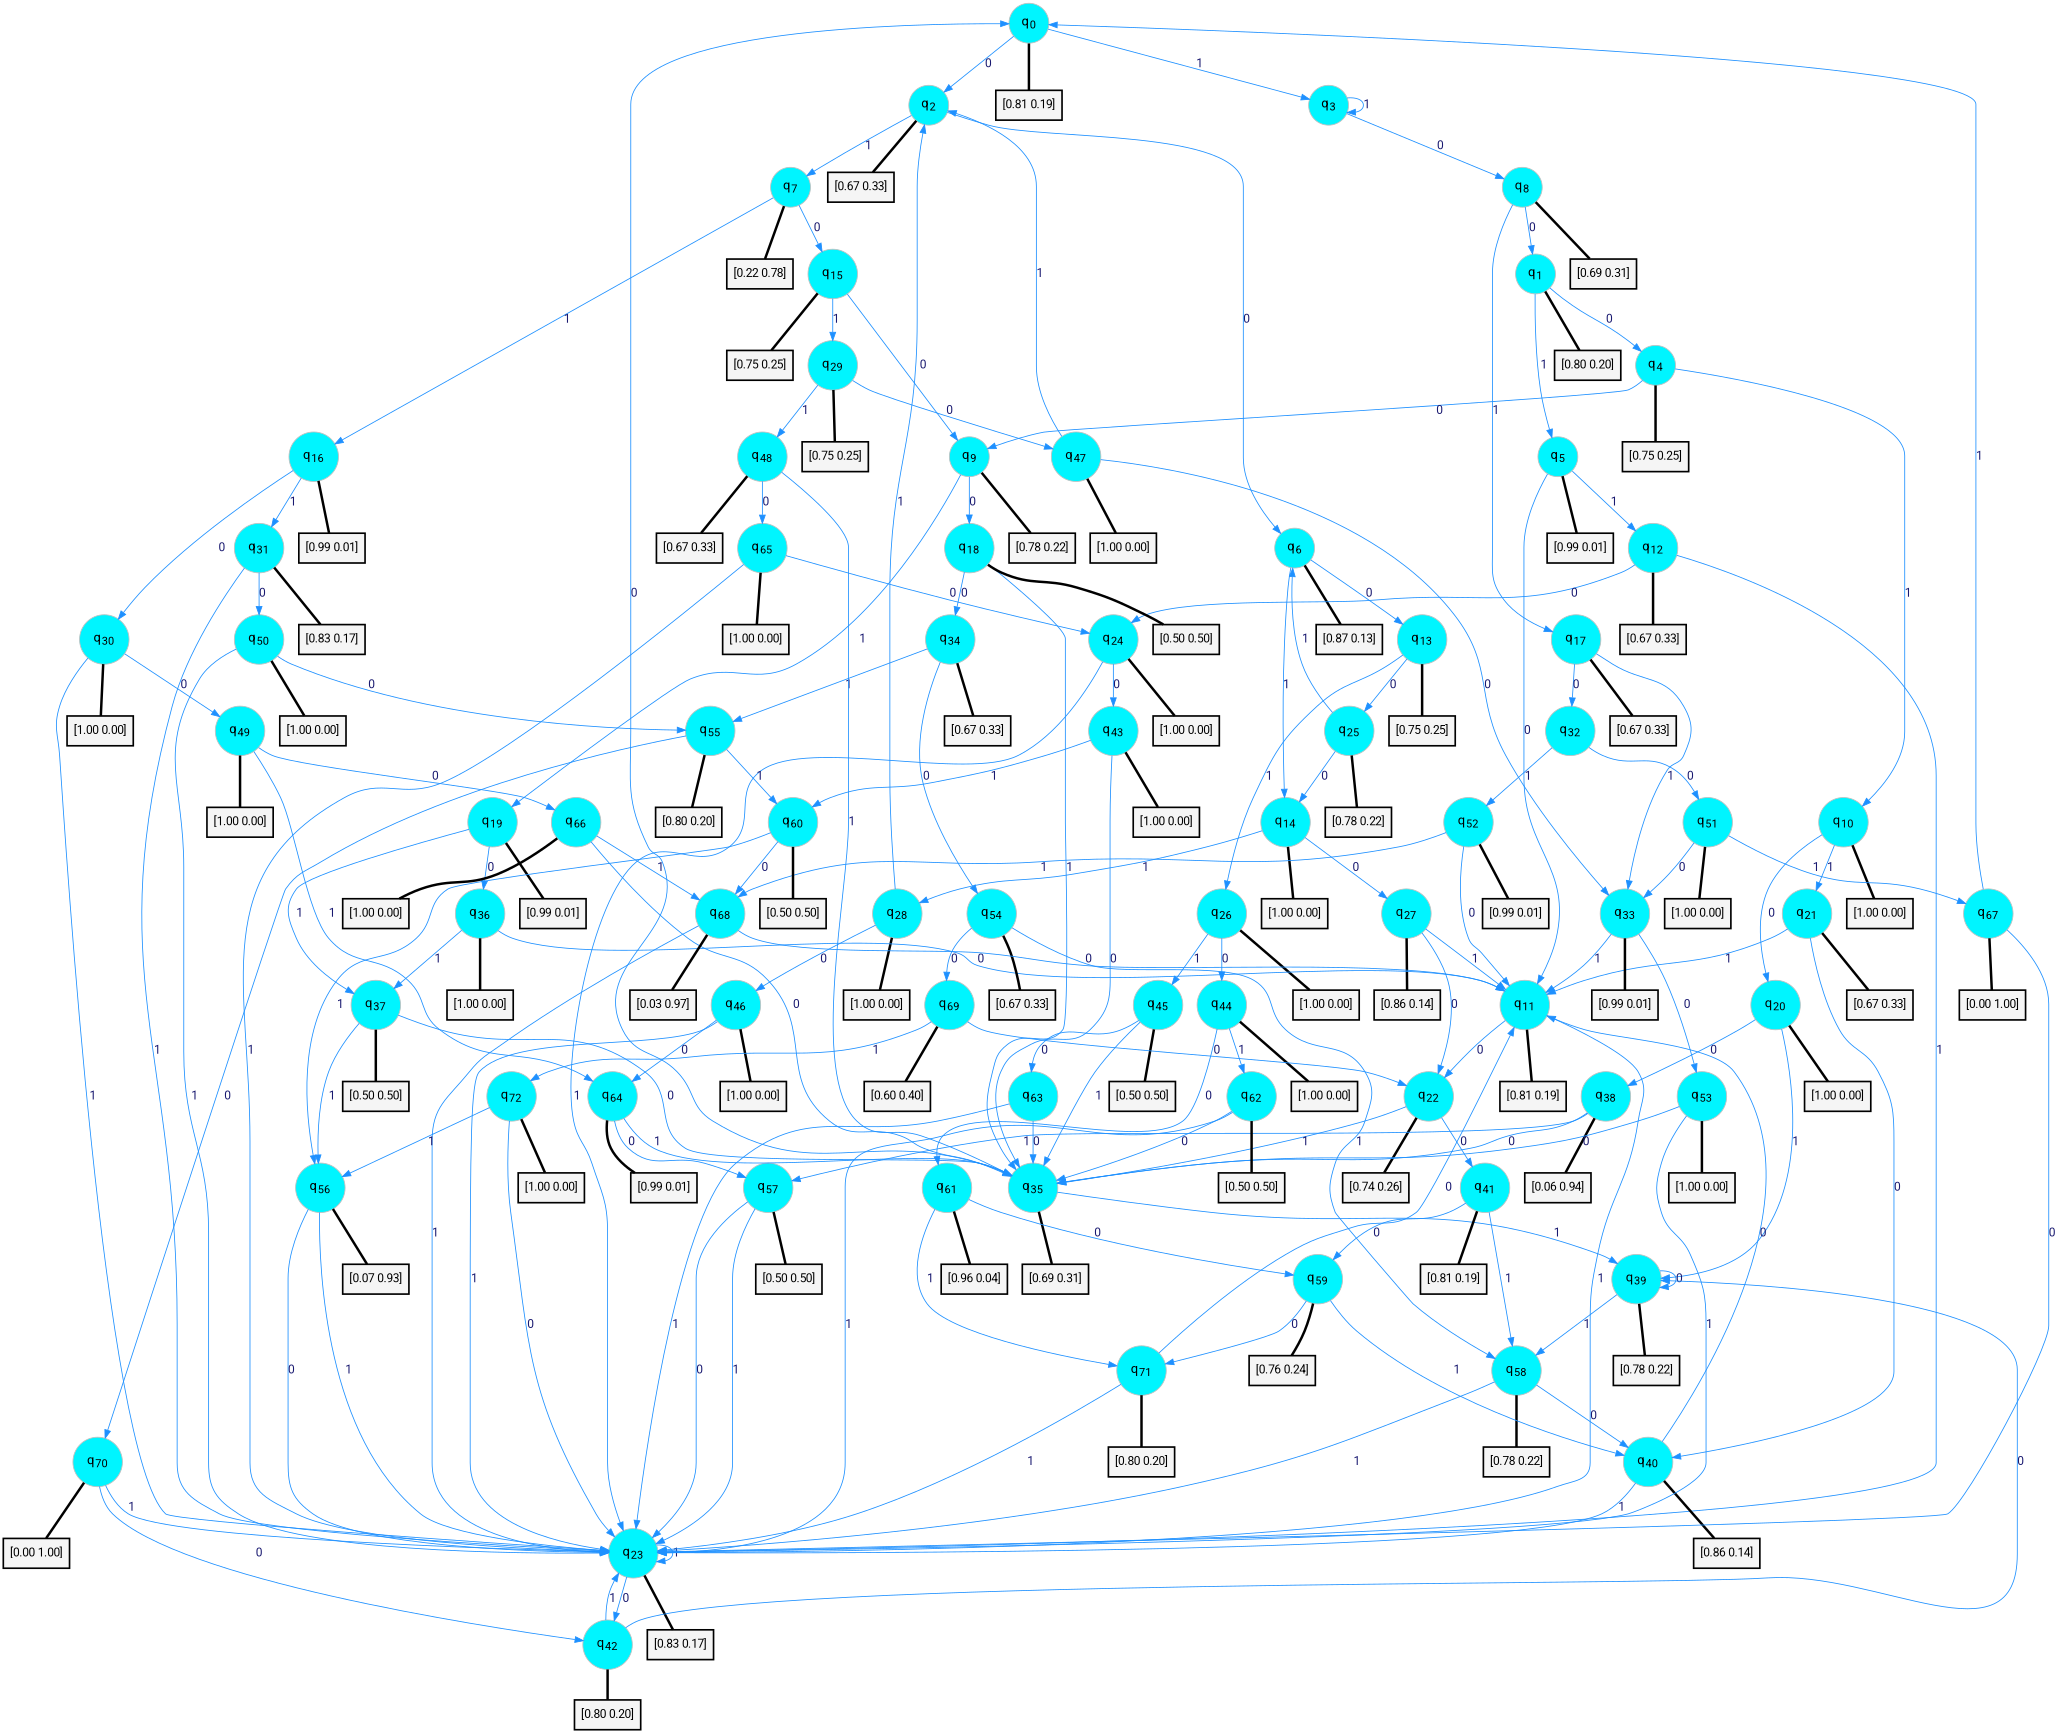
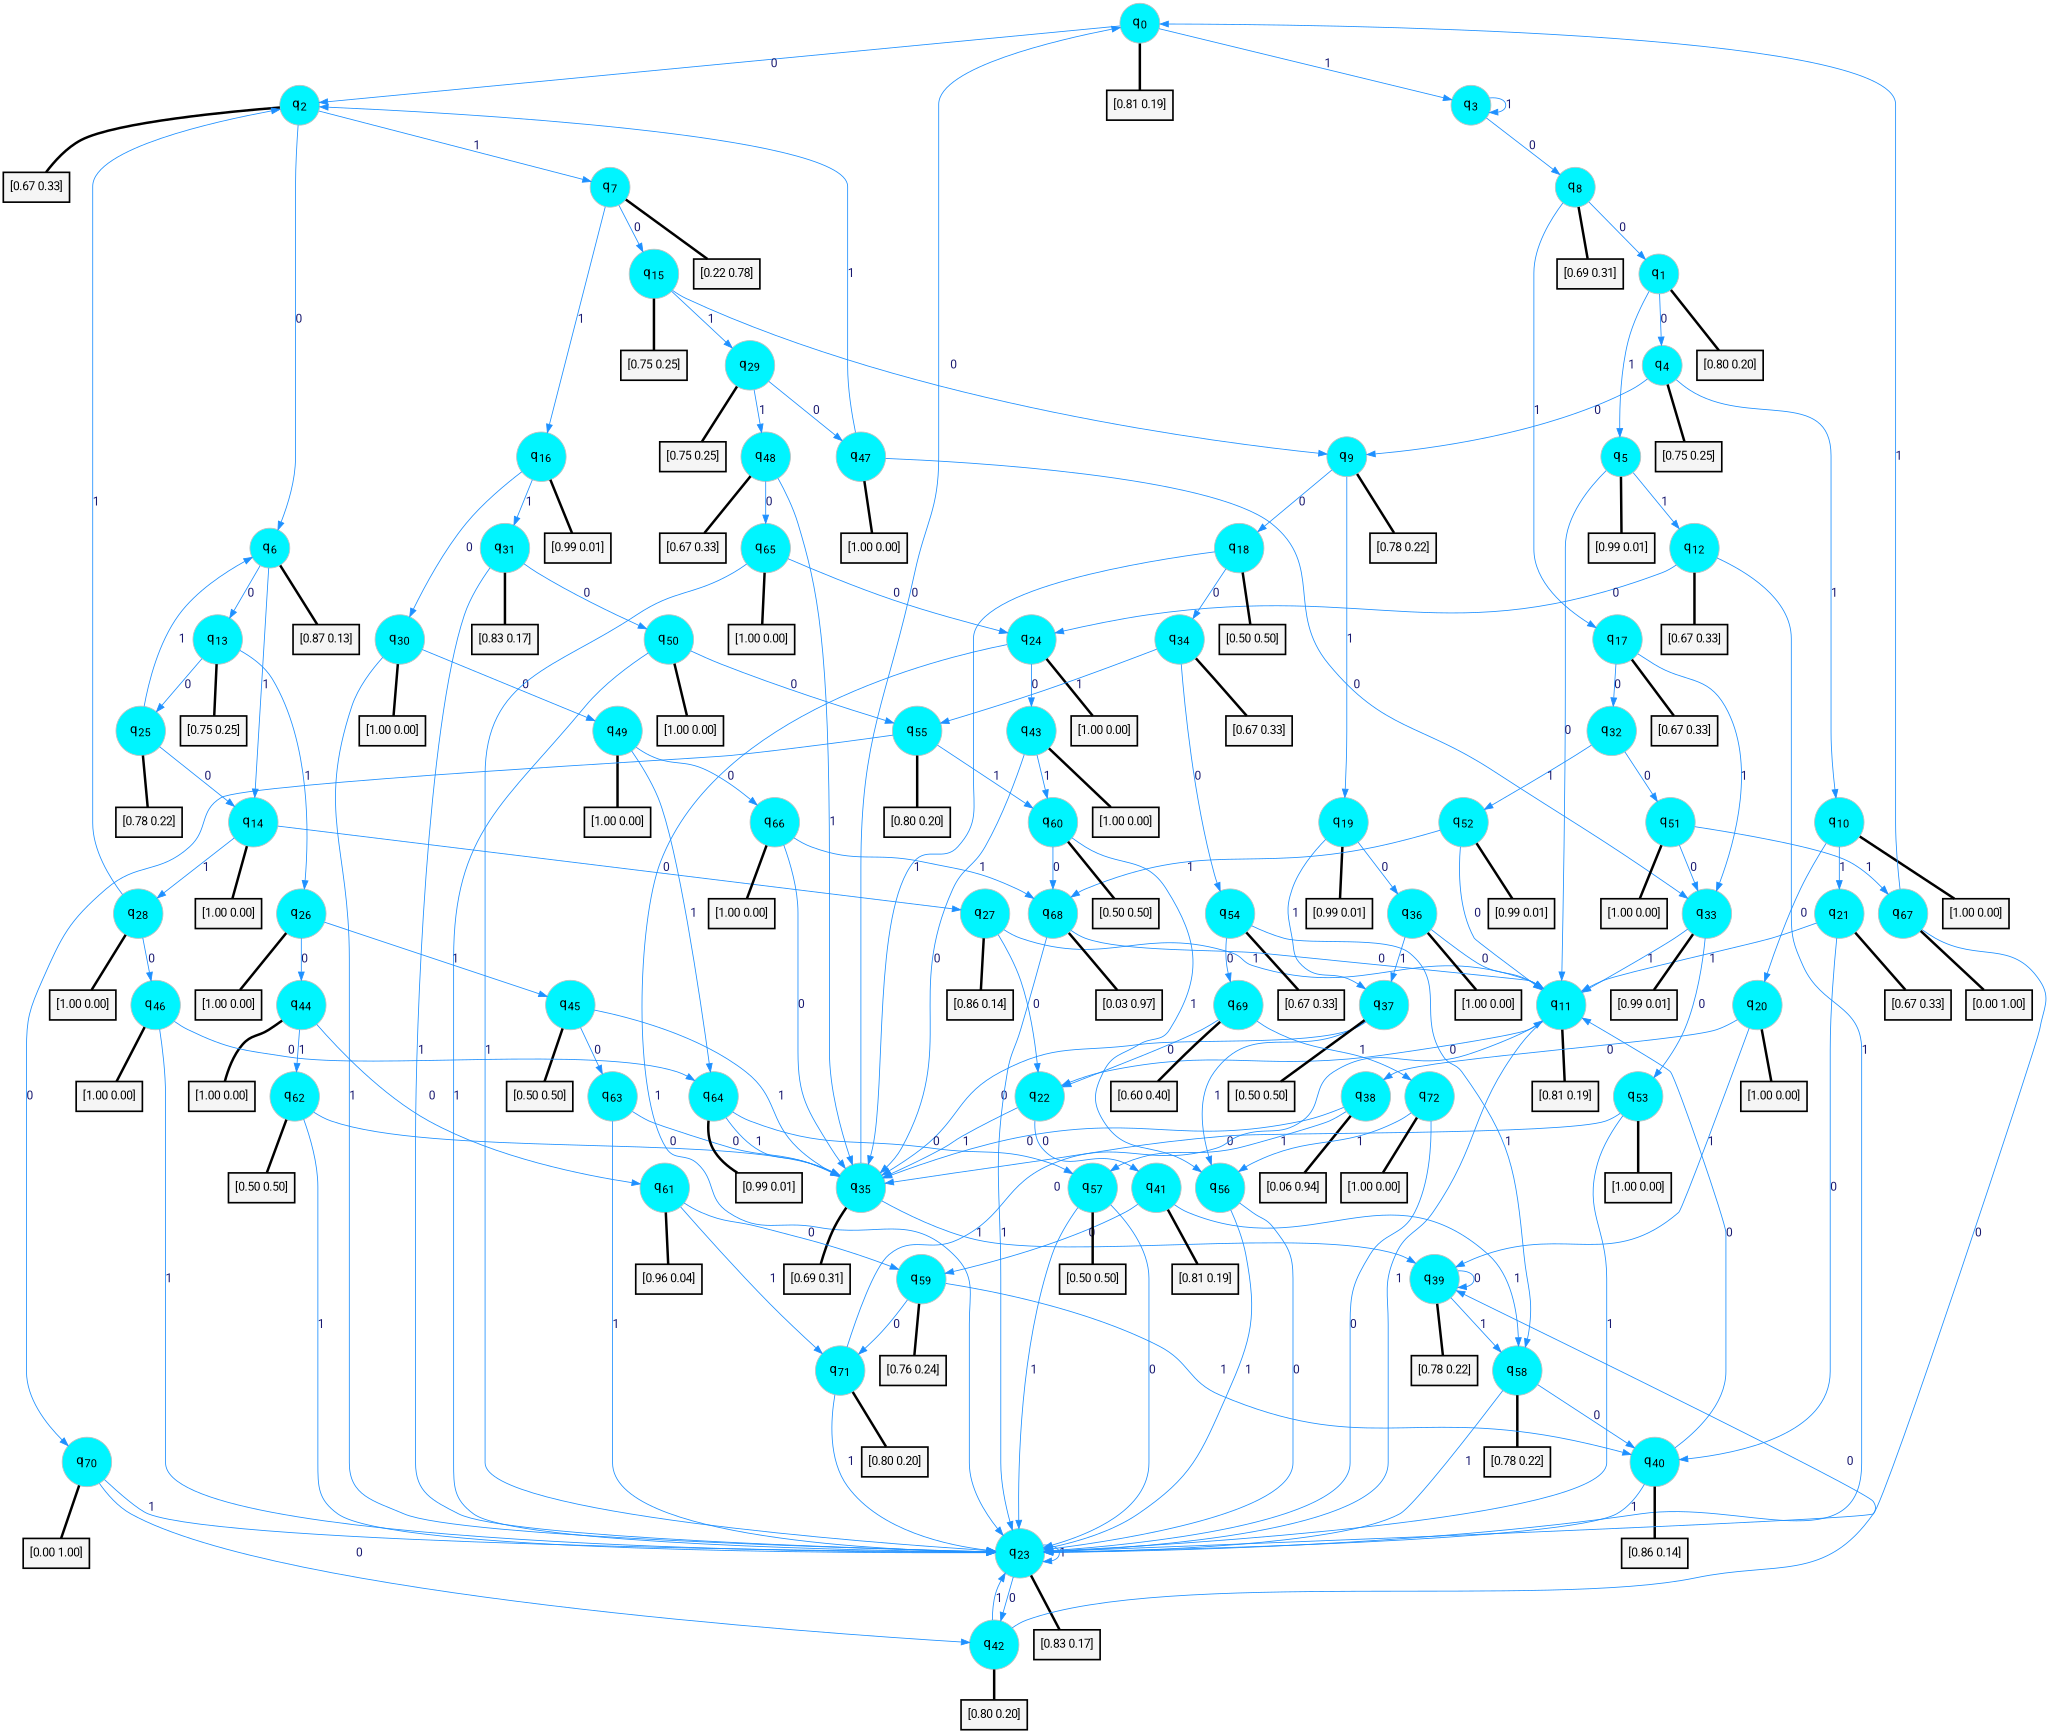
(1376, 1188) -> none
(376, 1279) -> none
